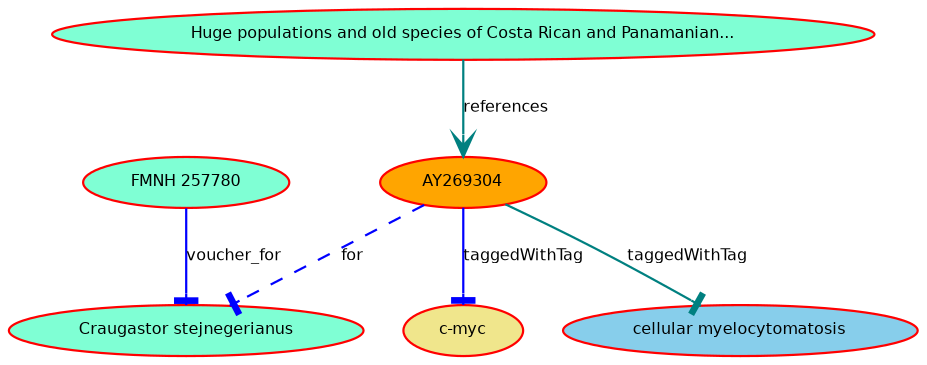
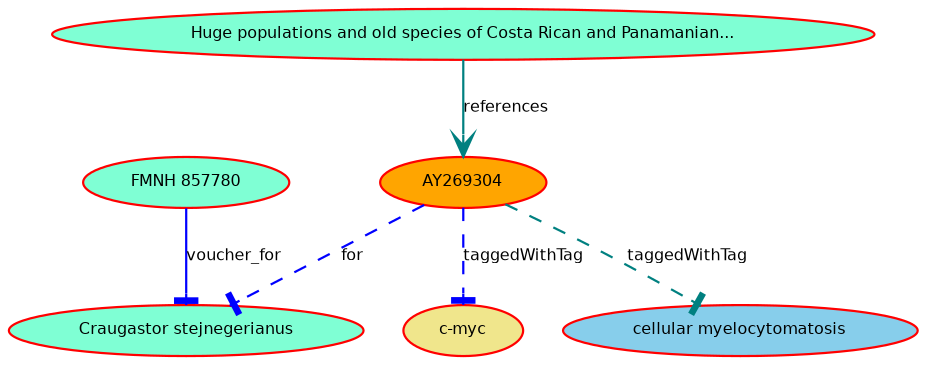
(186, 182) -> (186, 182)
(599, 250) -> (599, 250)
(463, 251) -> (463, 251)
